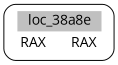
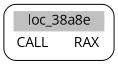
(58, 43) -> (58, 43)
